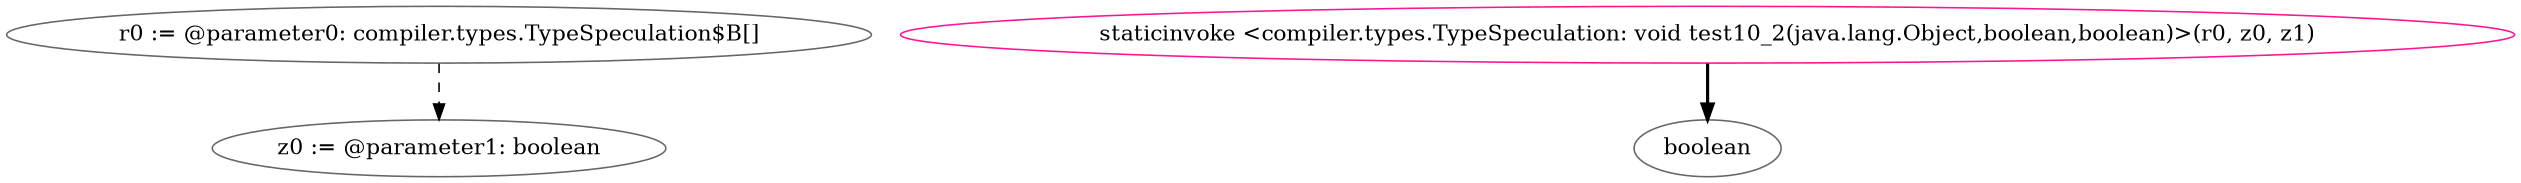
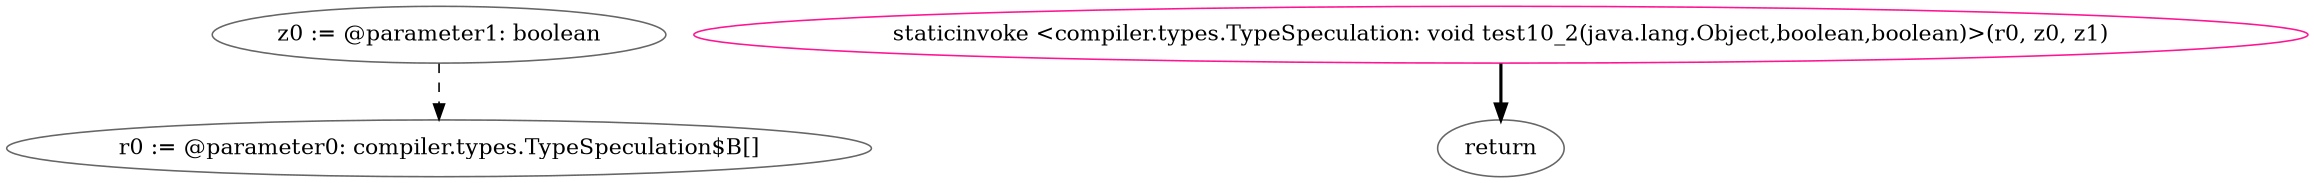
(439, 84) -> (439, 84)
(1708, 148) -> (1501, 148)
